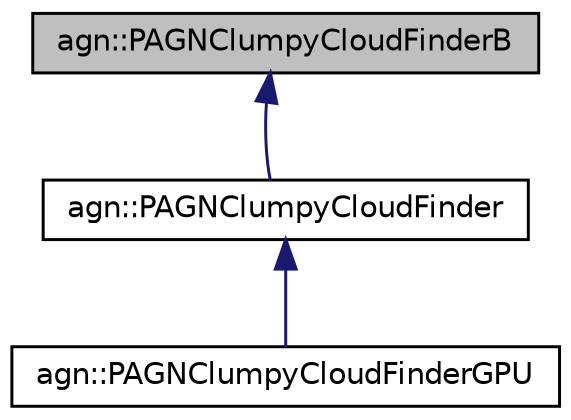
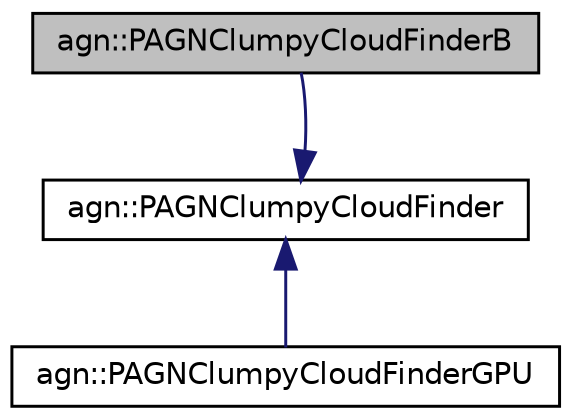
(266, 142) -> (306, 112)
